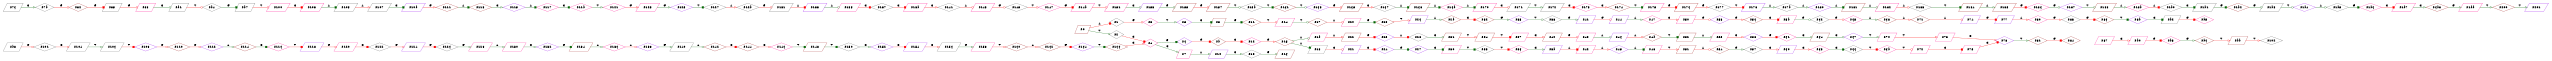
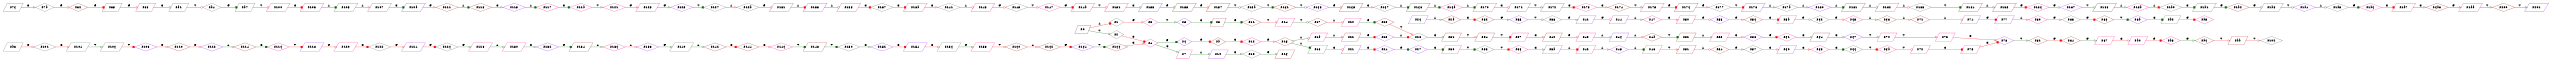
(1635, 7) -> (1635, 7)
(1400, 21) -> (1400, 29)
none -> (2087, 41)
